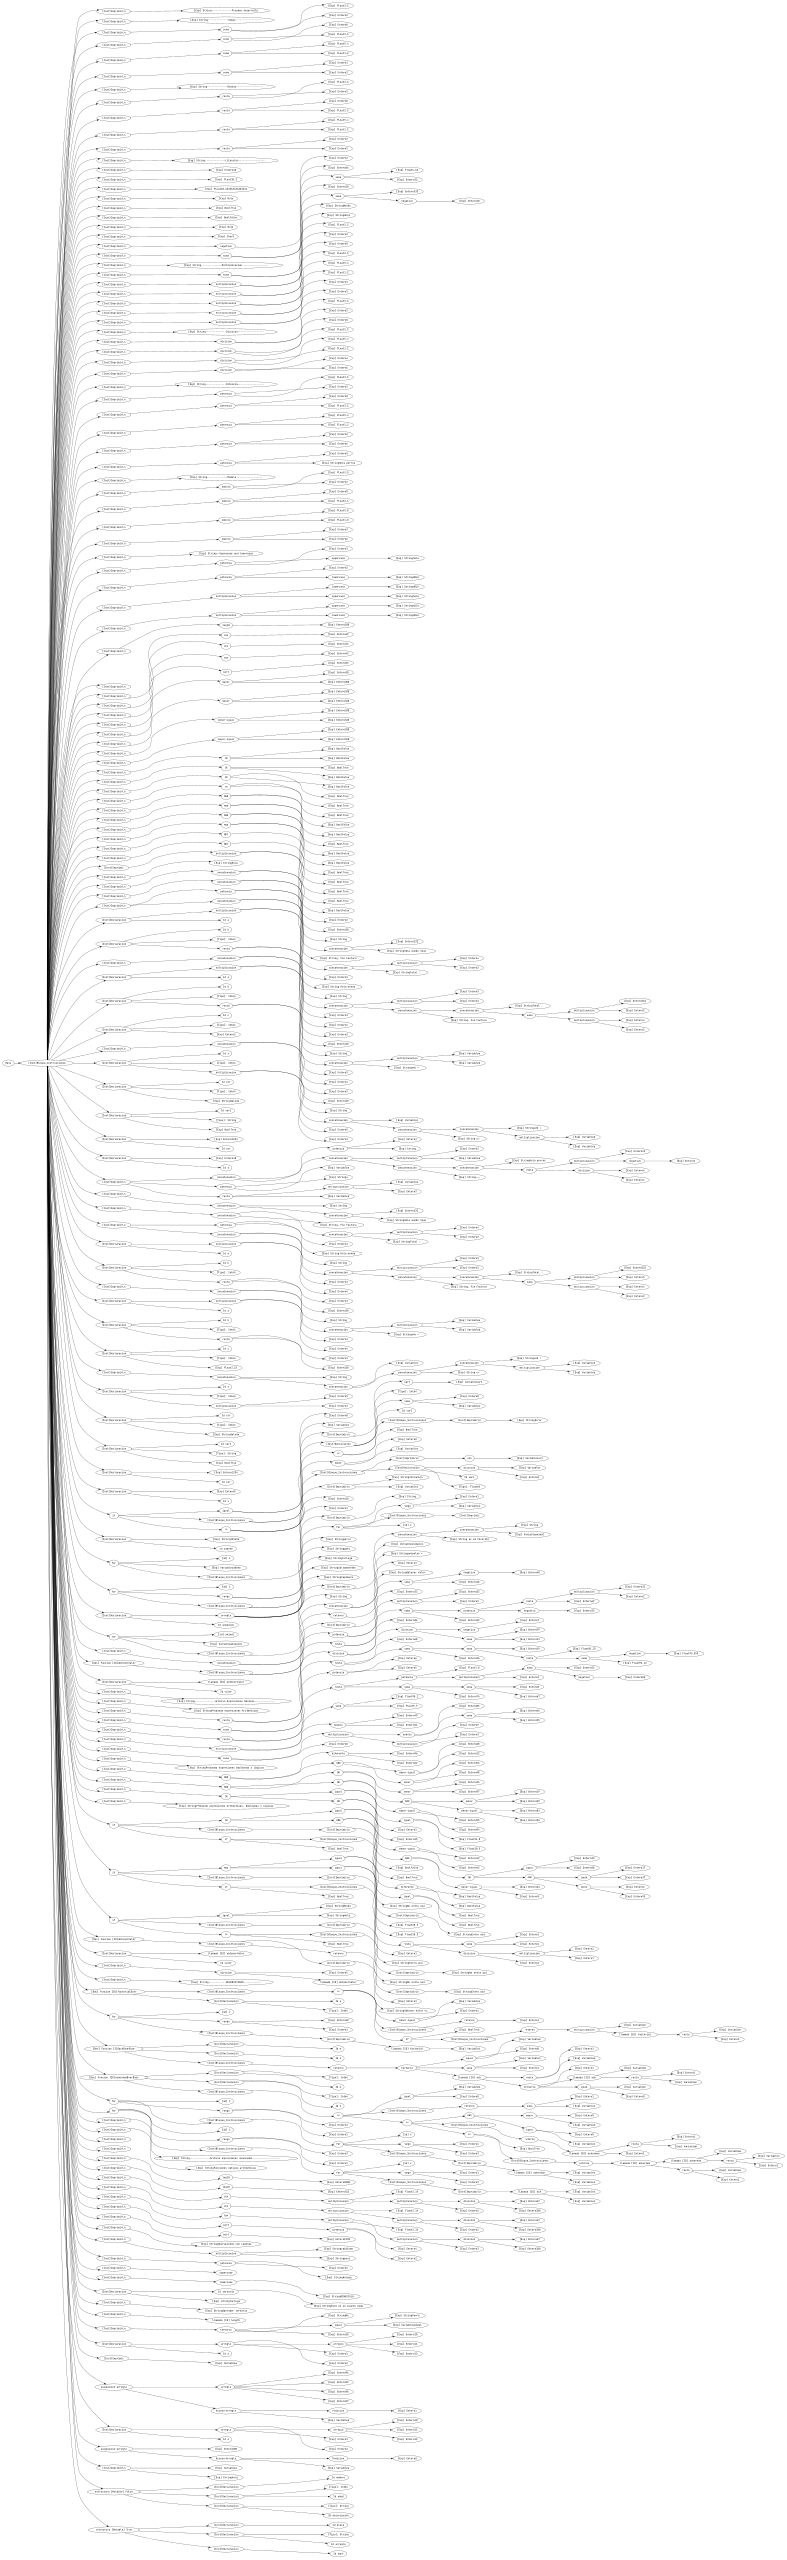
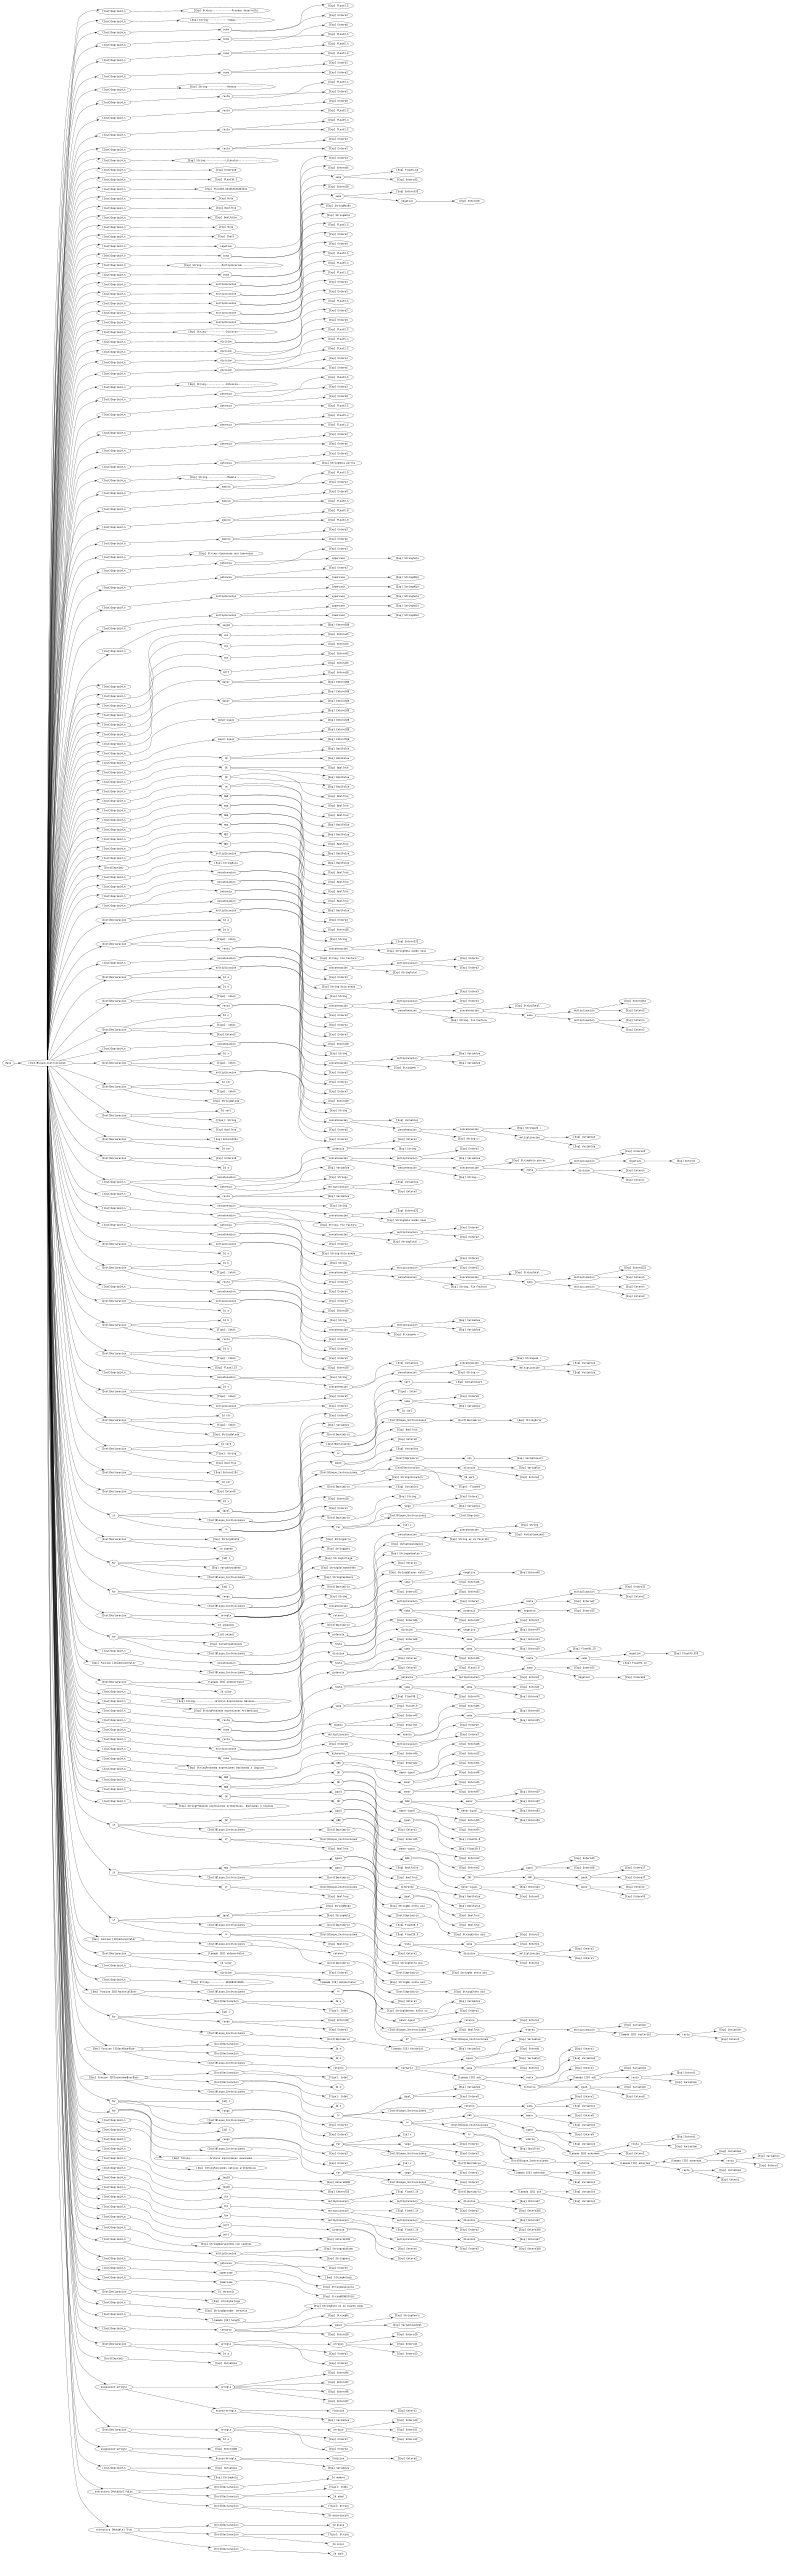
none -> (338, 2287)
(276, 2291) -> (279, 2320)
(338, 2544) -> (338, 2544)
